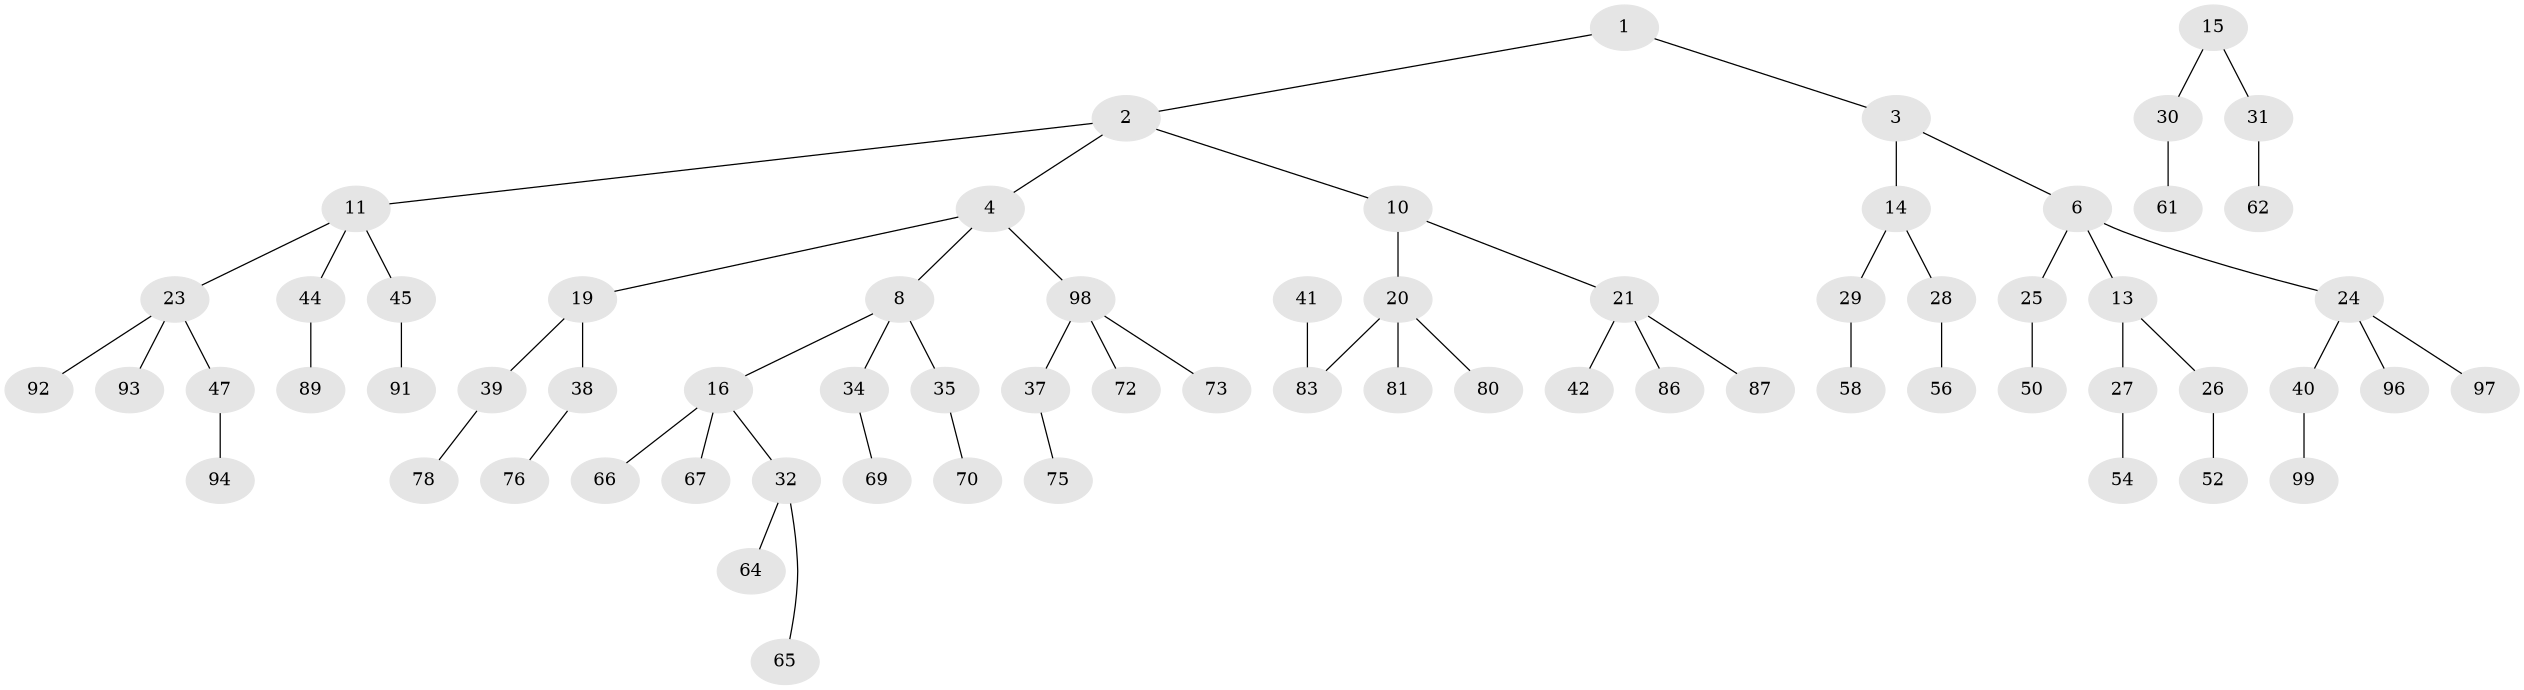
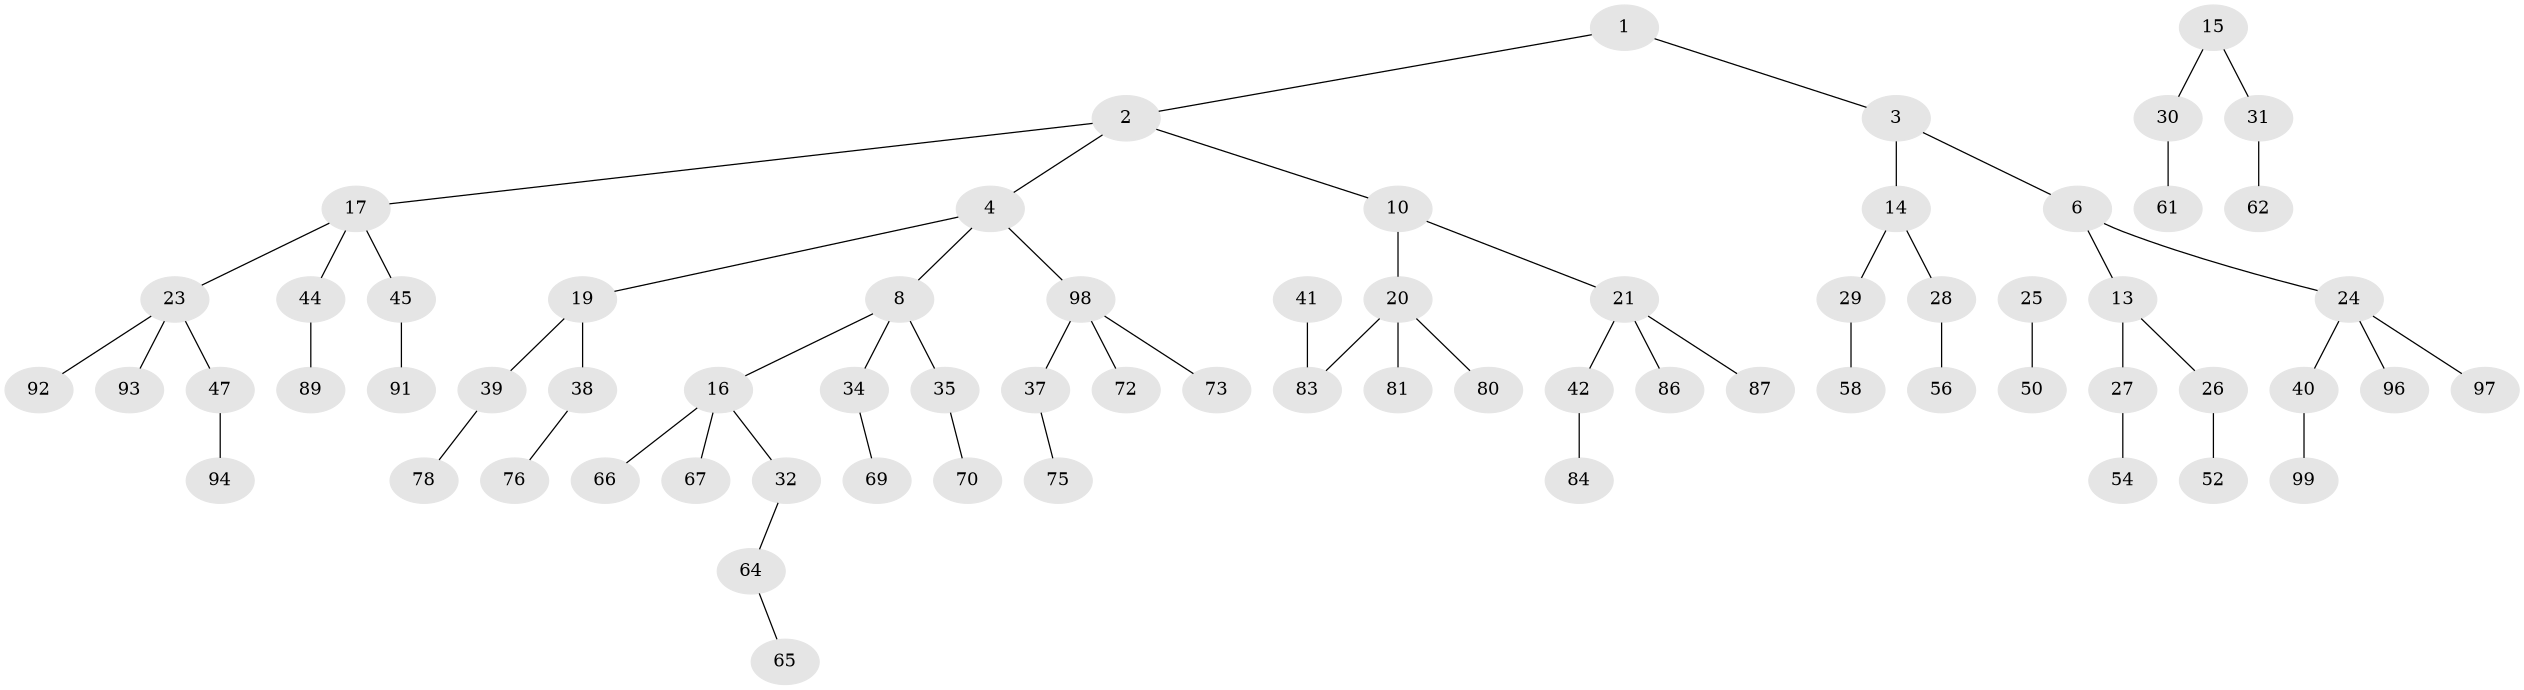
(356, 209) -> (356, 209)
(2055, 254) -> none
none -> (1579, 481)
(798, 571) -> (768, 616)
